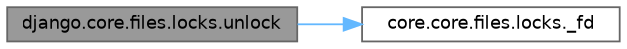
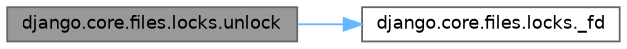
(491, 24) -> (491, 24)
